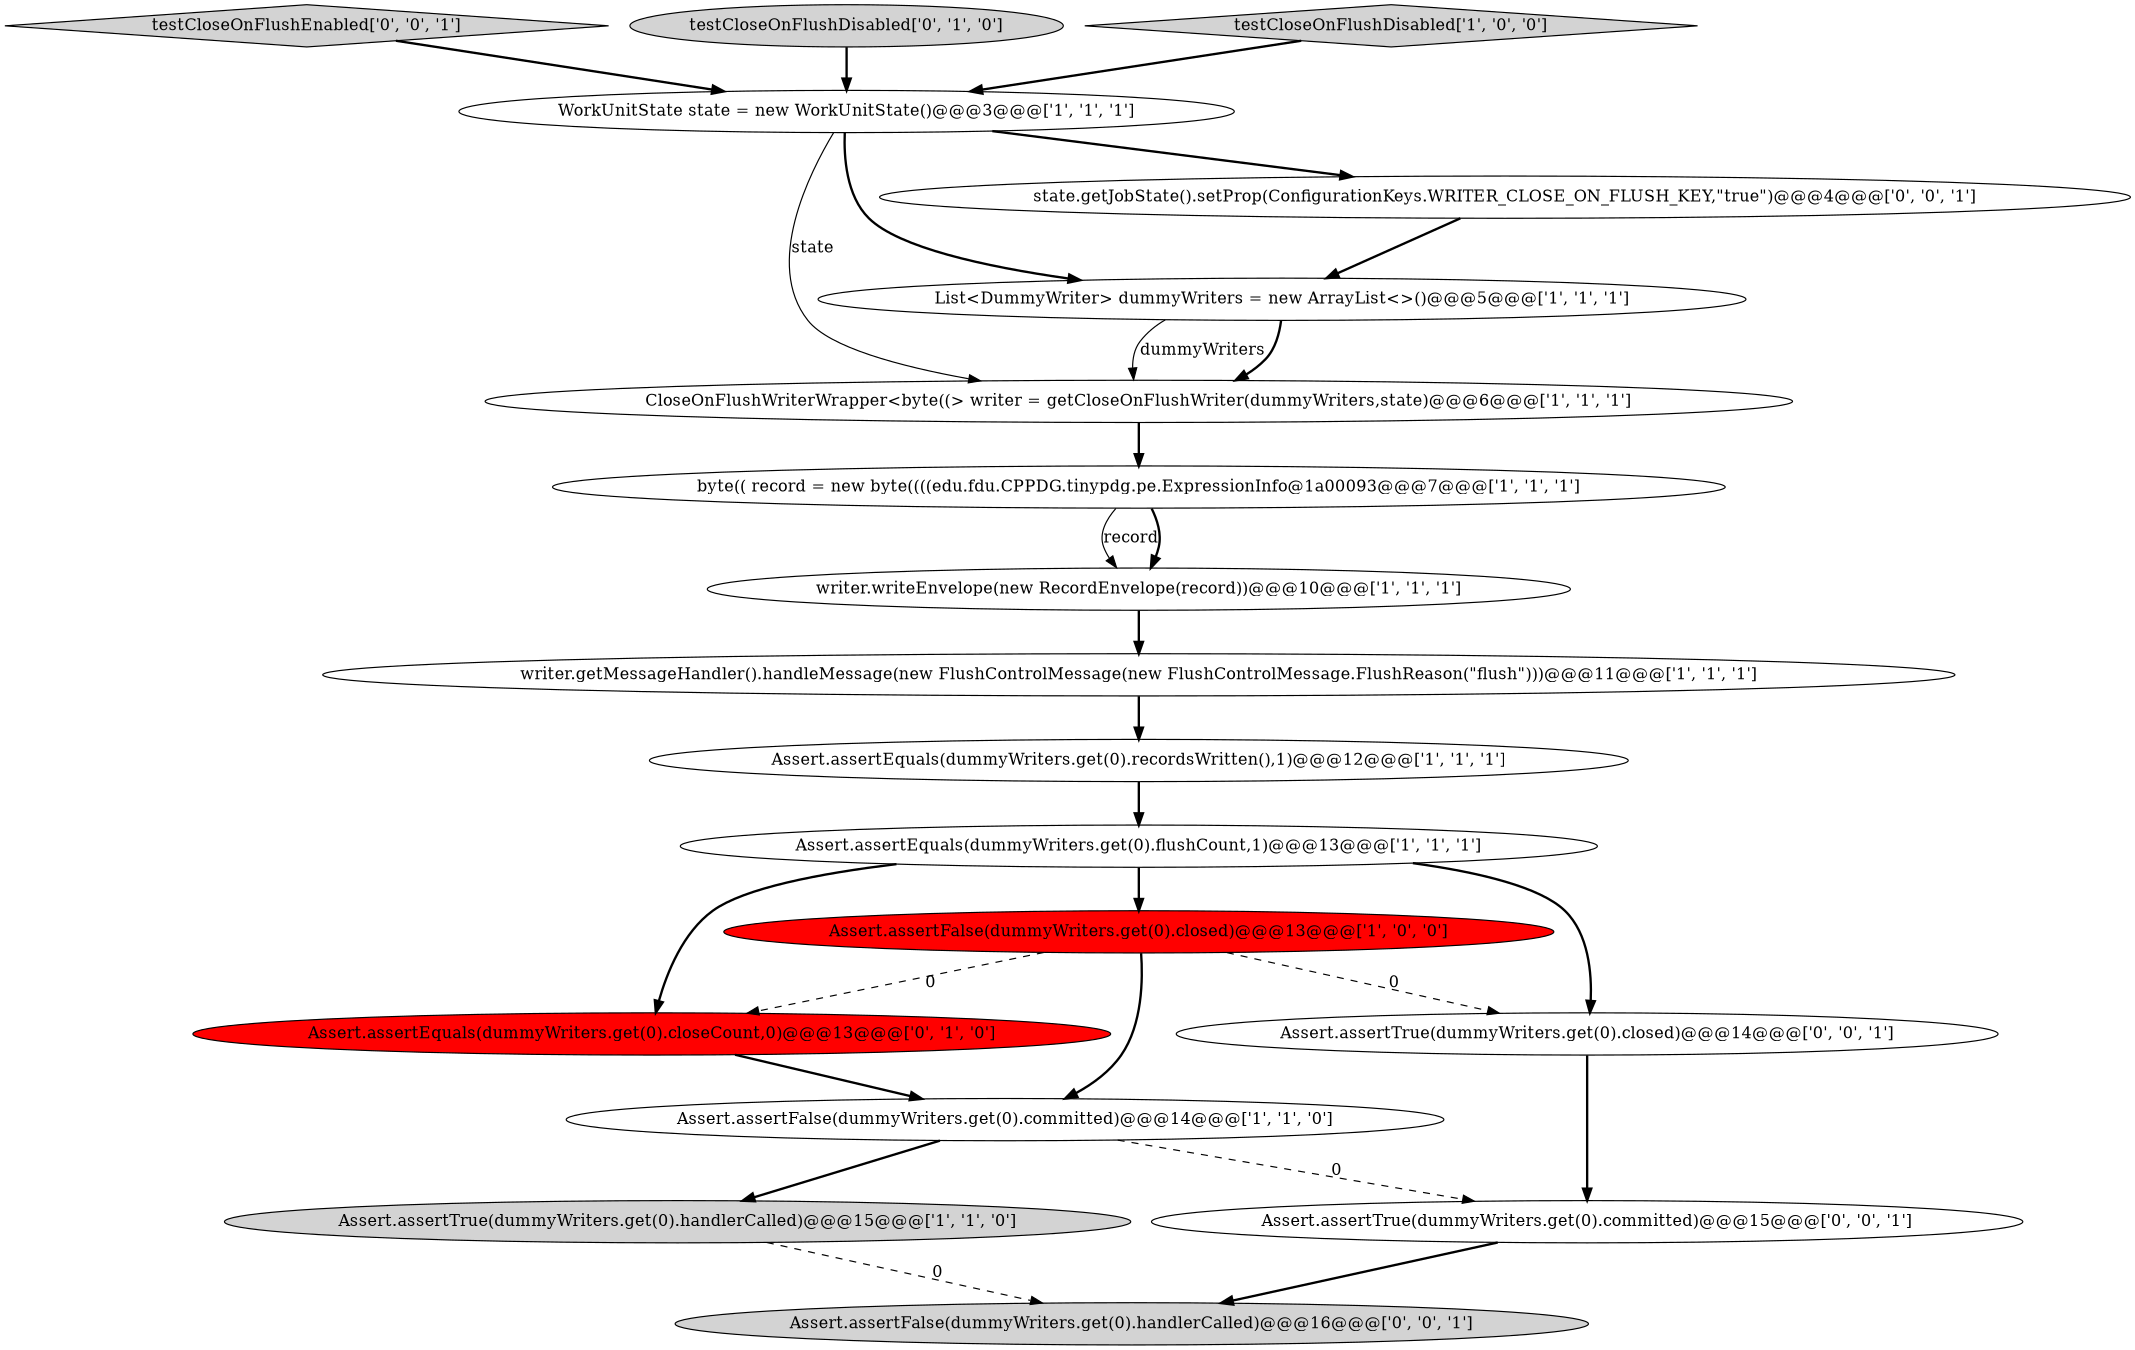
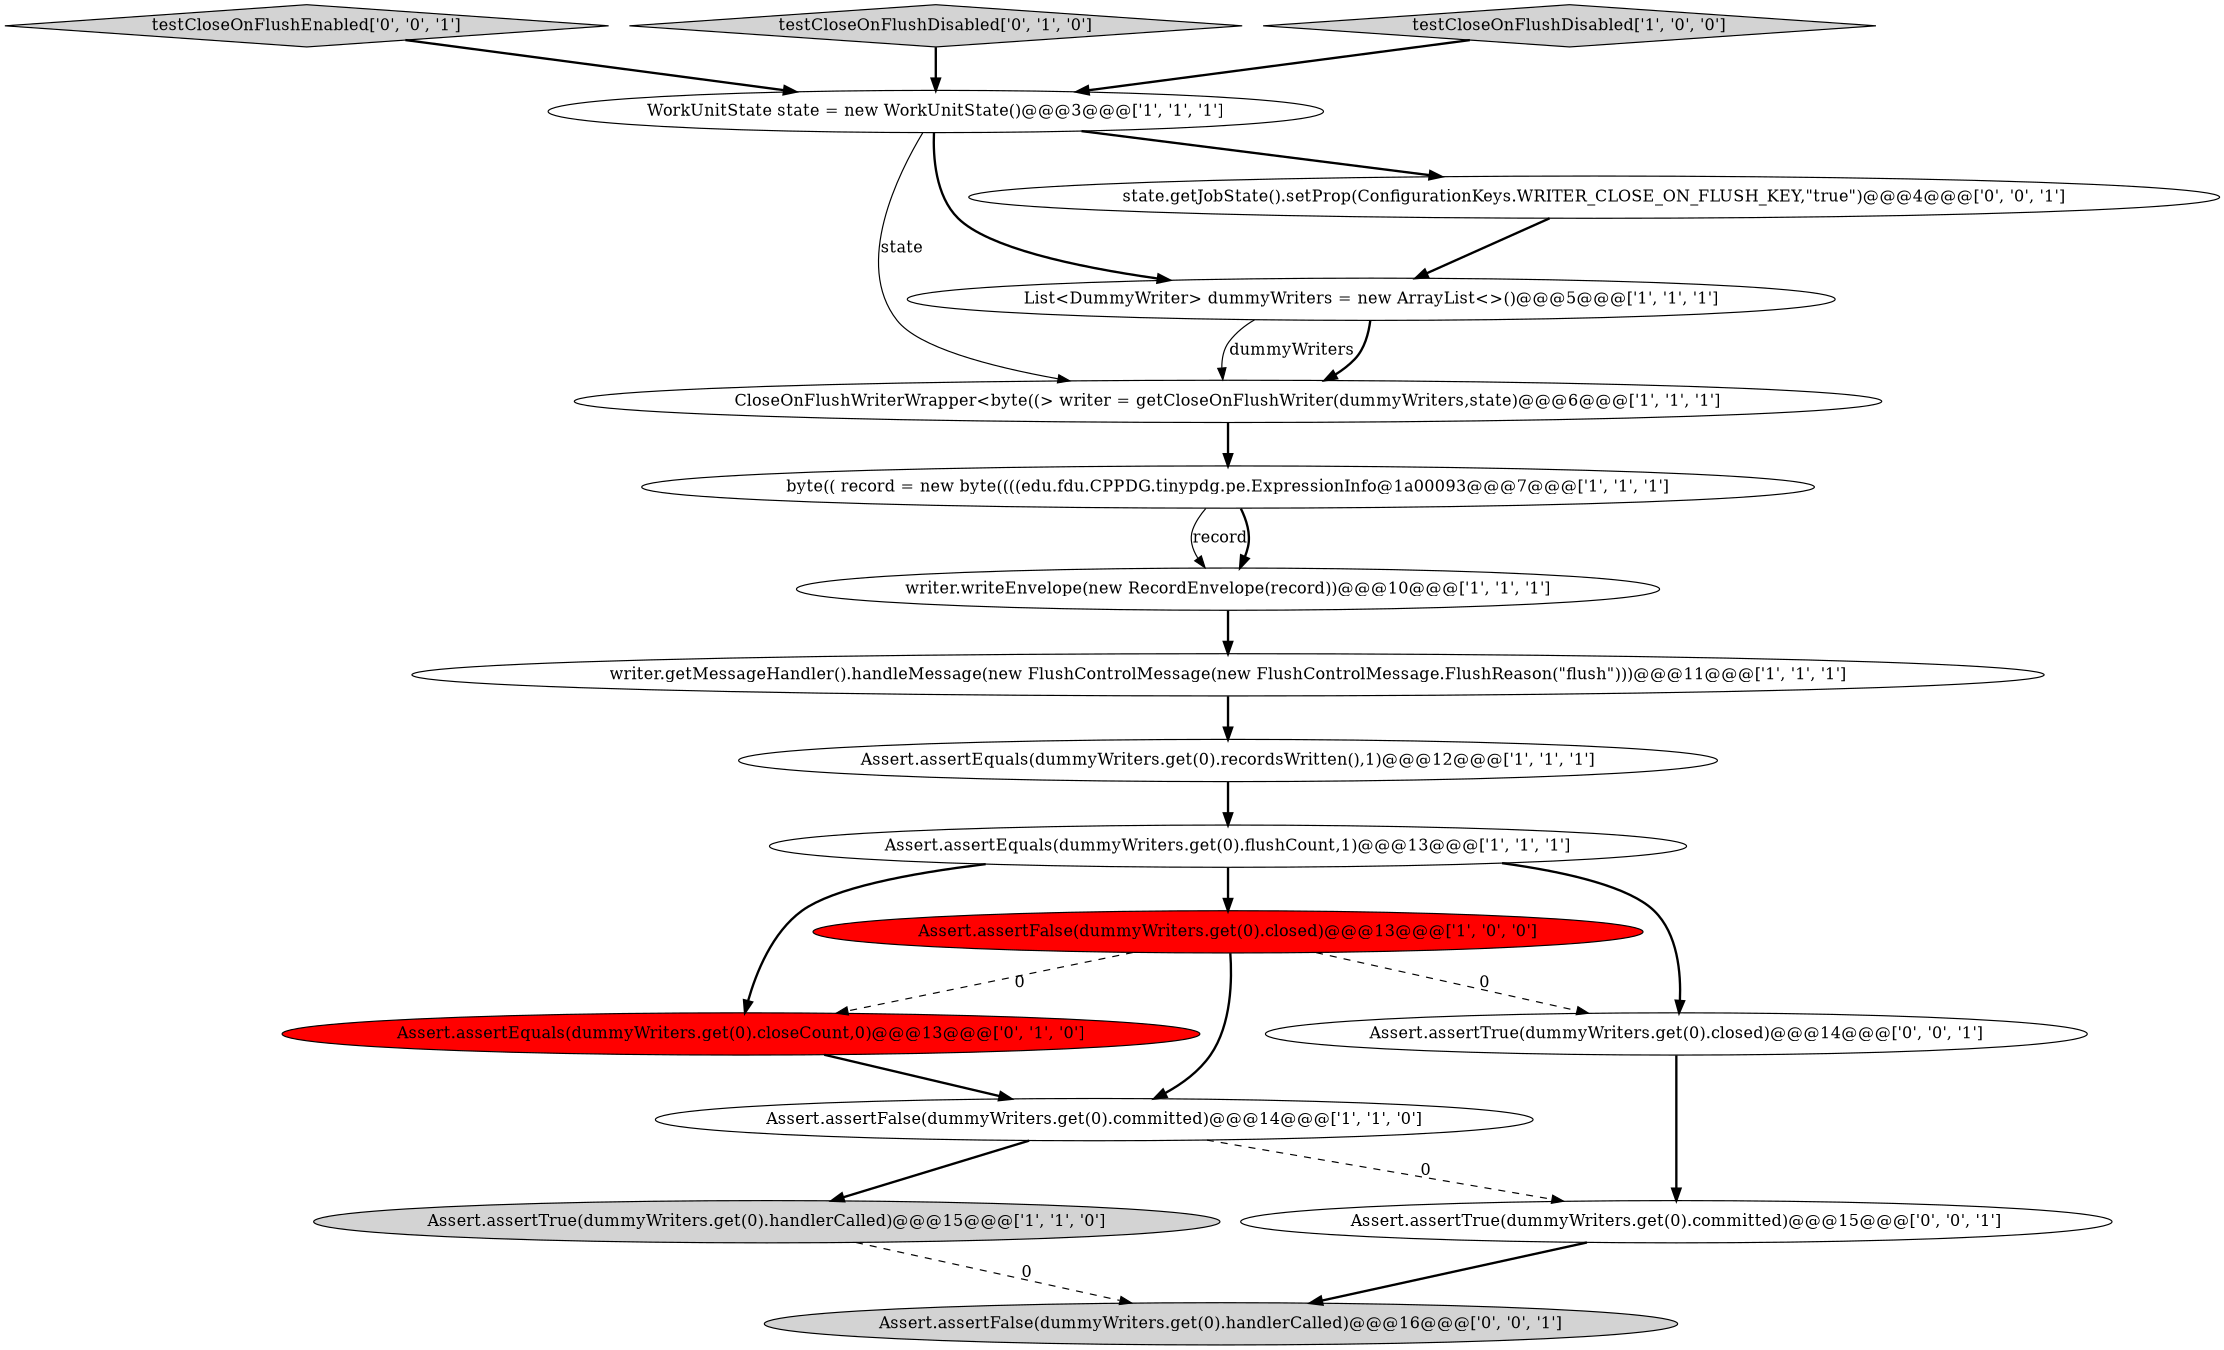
(847, 26) -> (936, 26)
